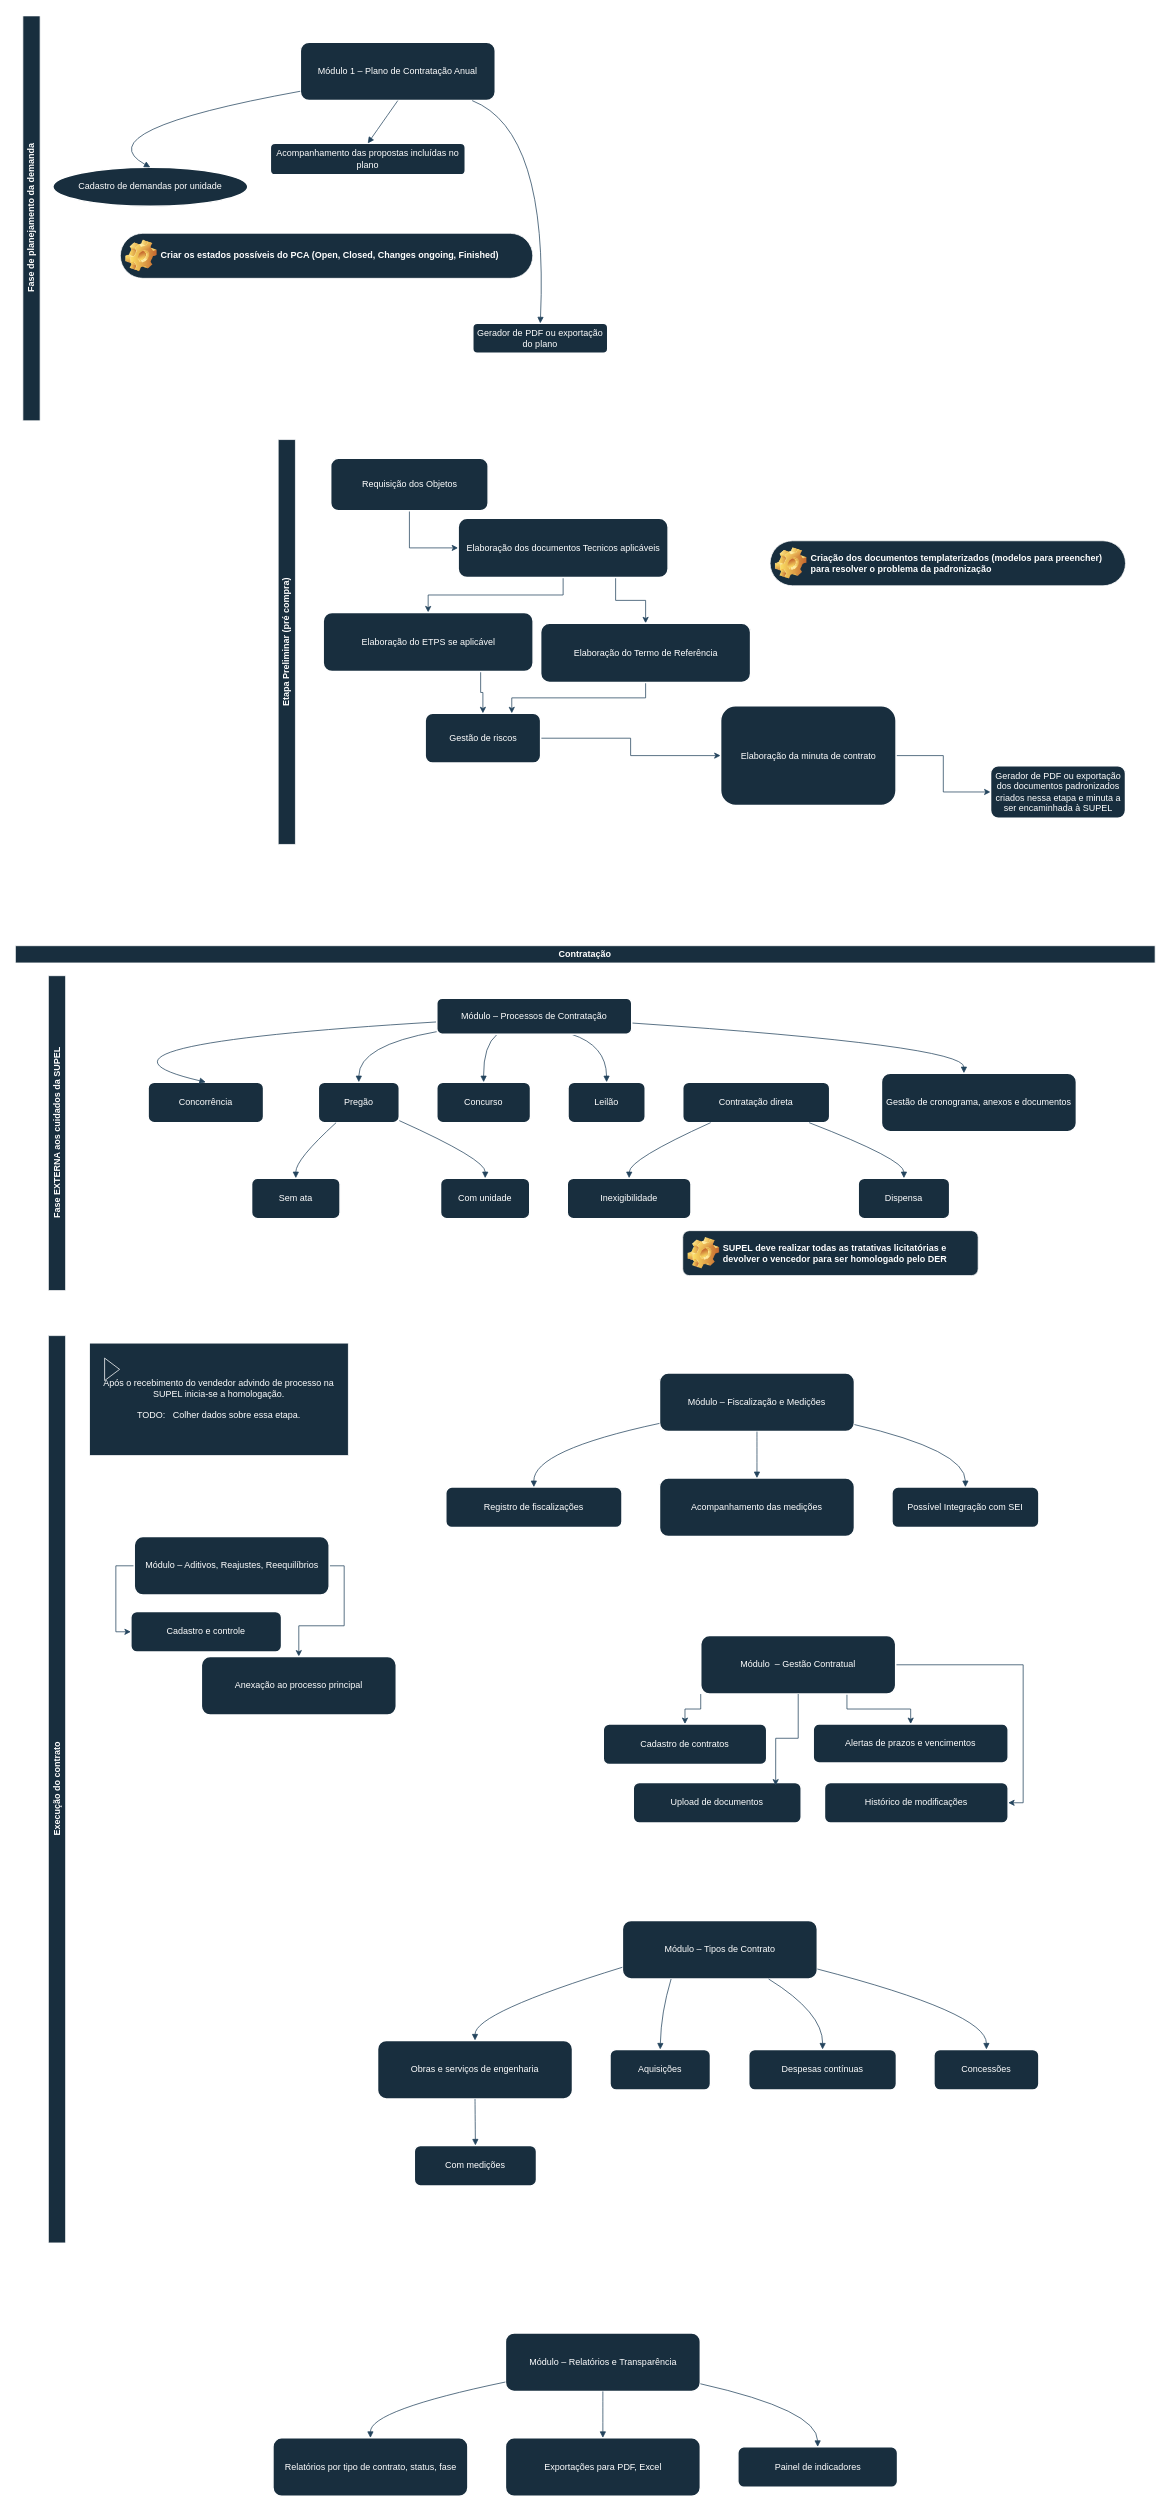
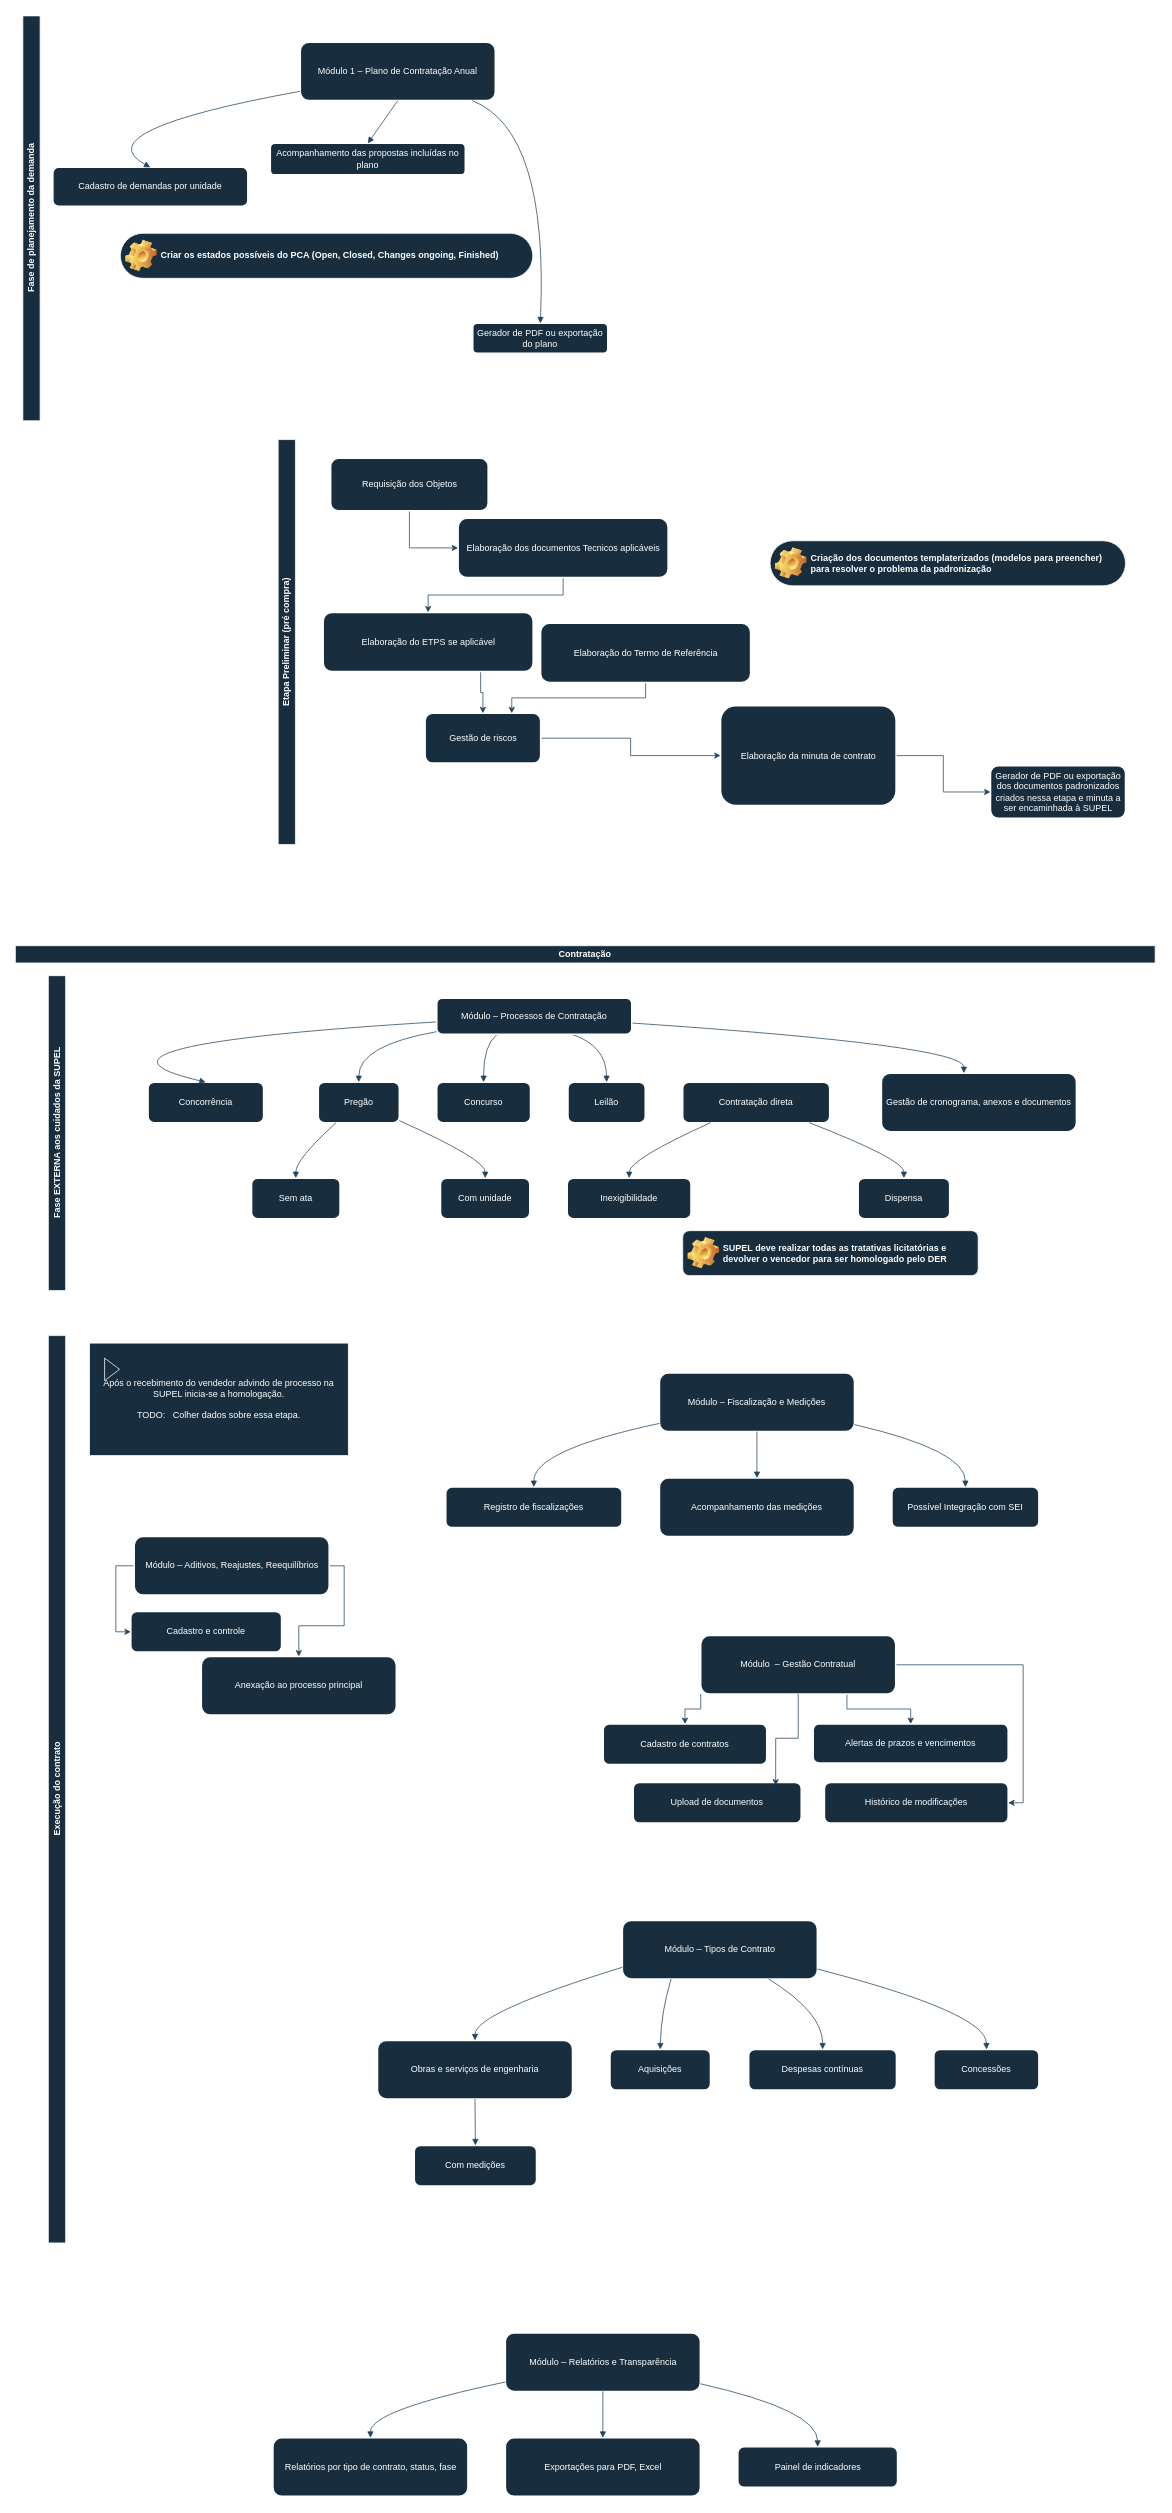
(150, 186) -> (150, 186)
(629, 600) -> none
